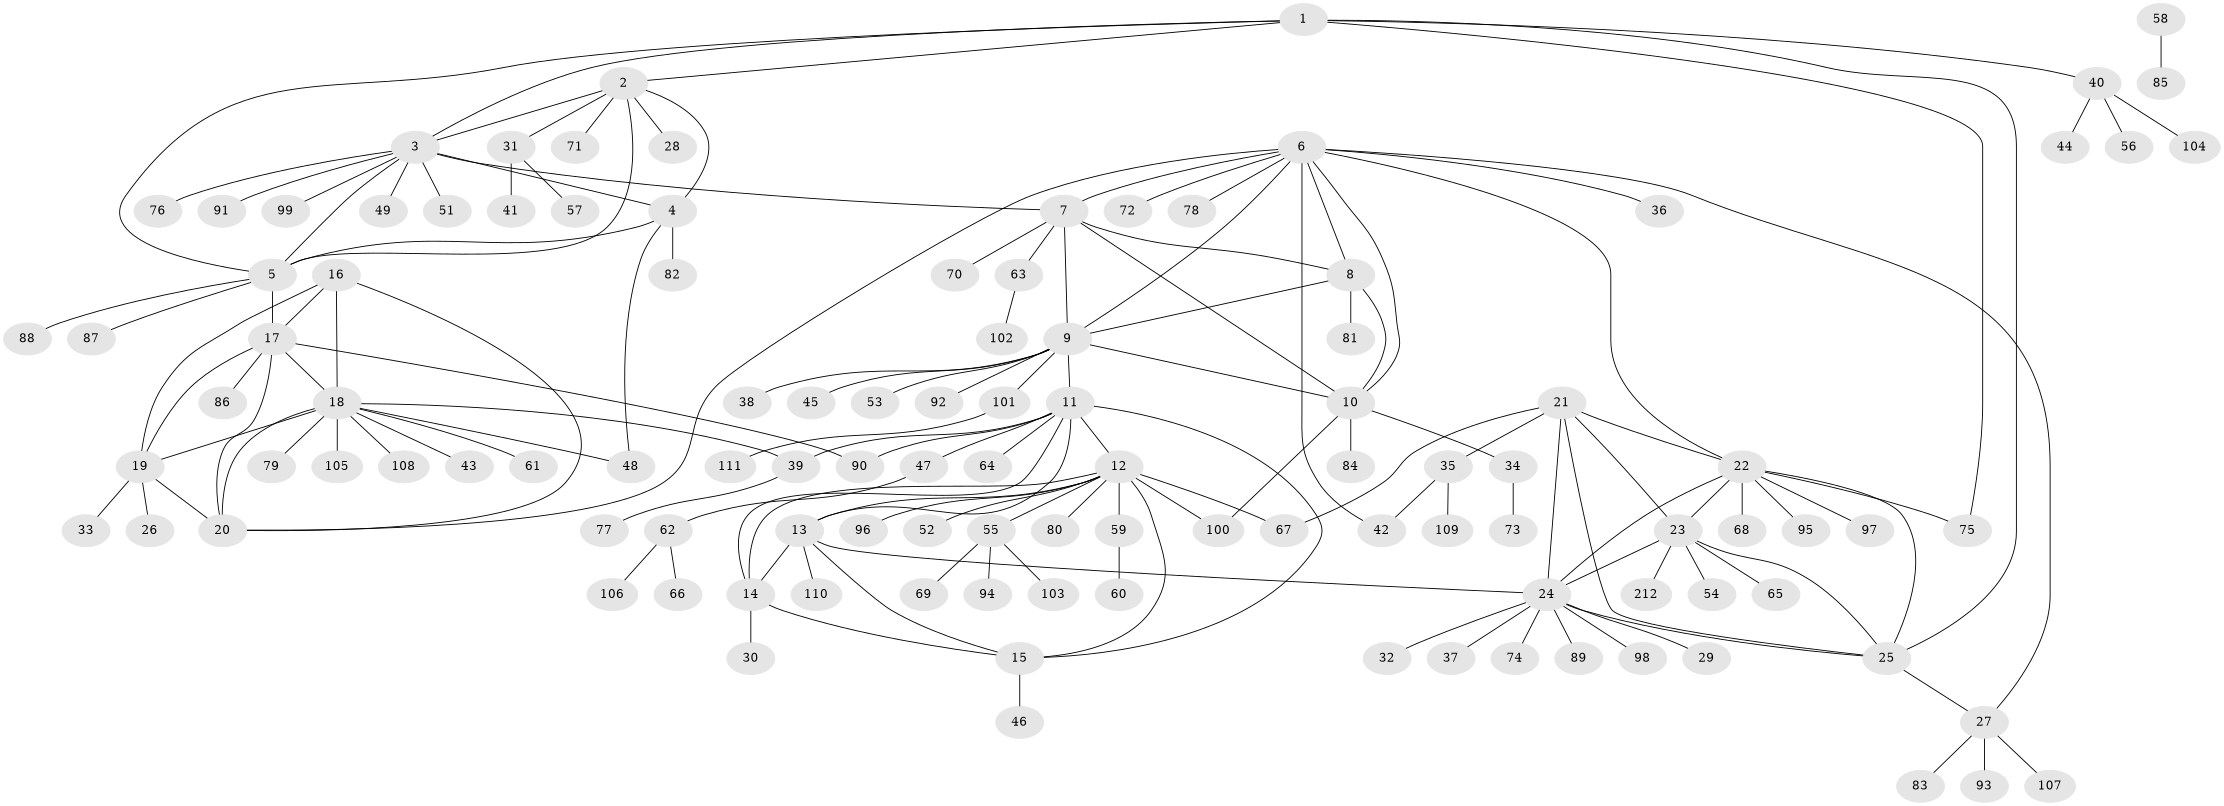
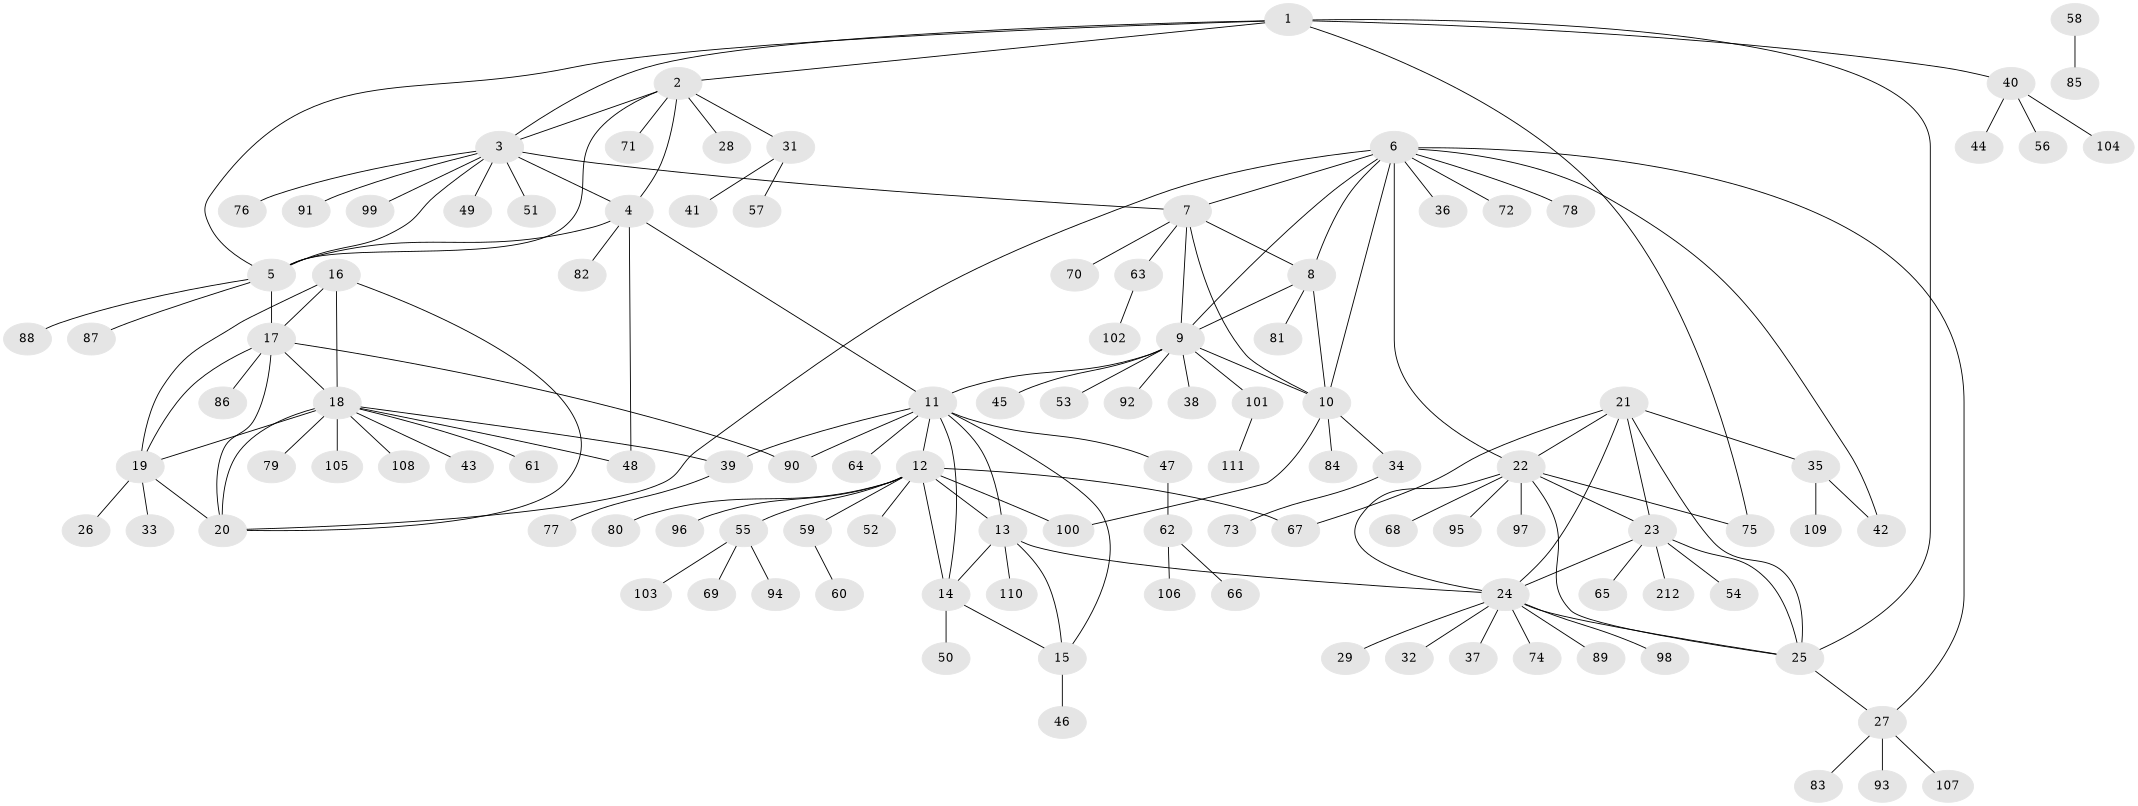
none -> (781, 307)
(1156, 602) -> none
(751, 659) -> (946, 659)
